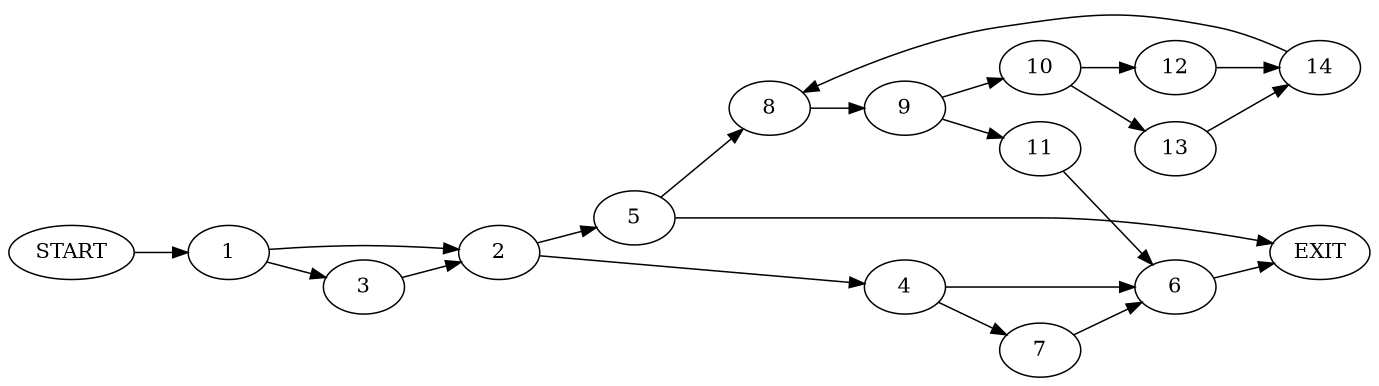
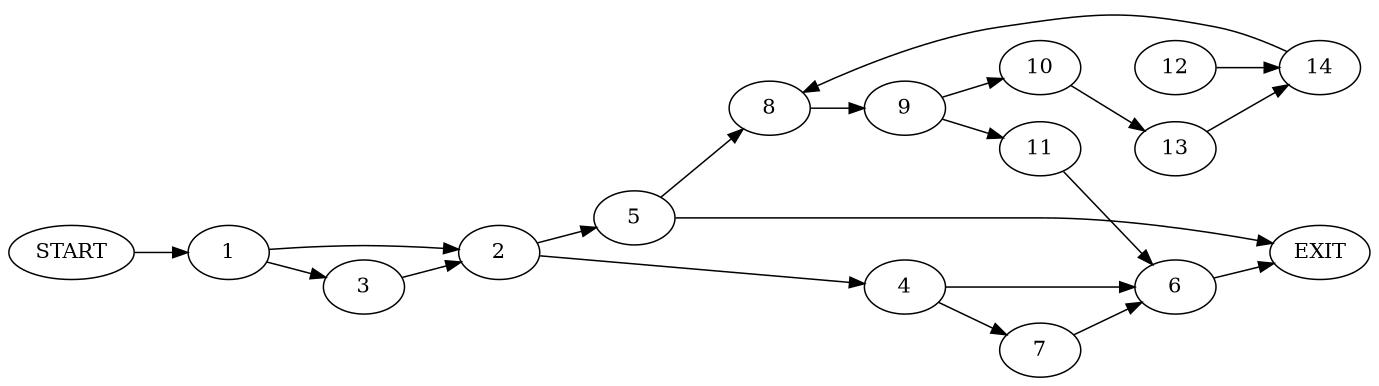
(1100, 68) -> none
